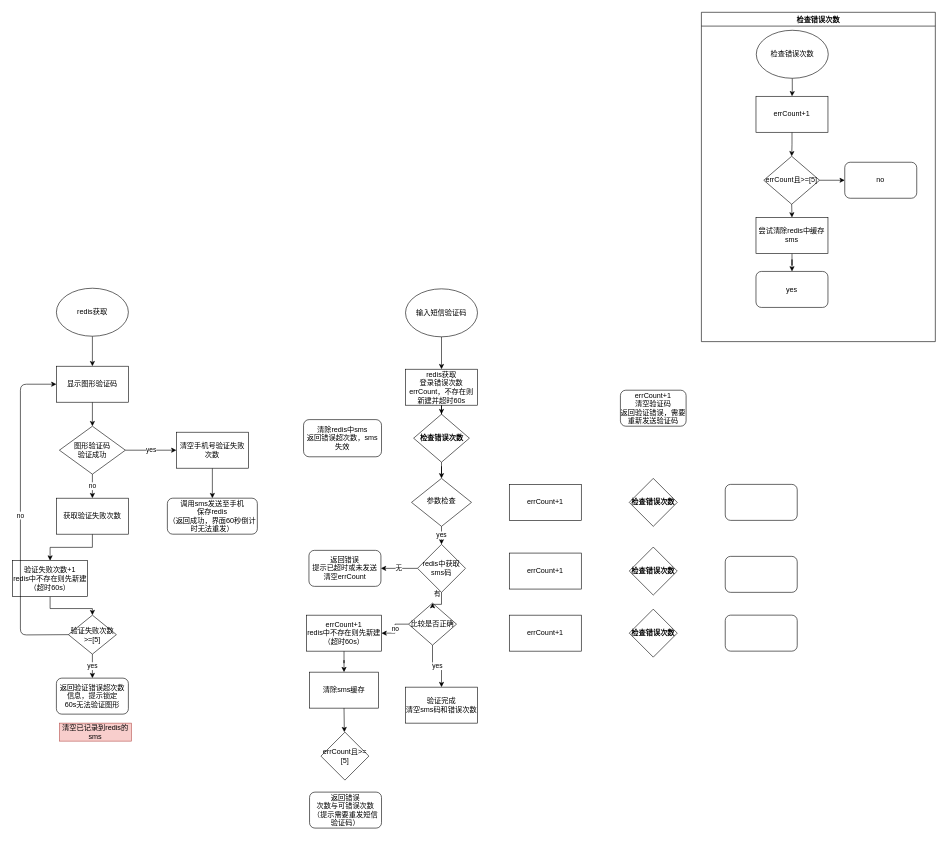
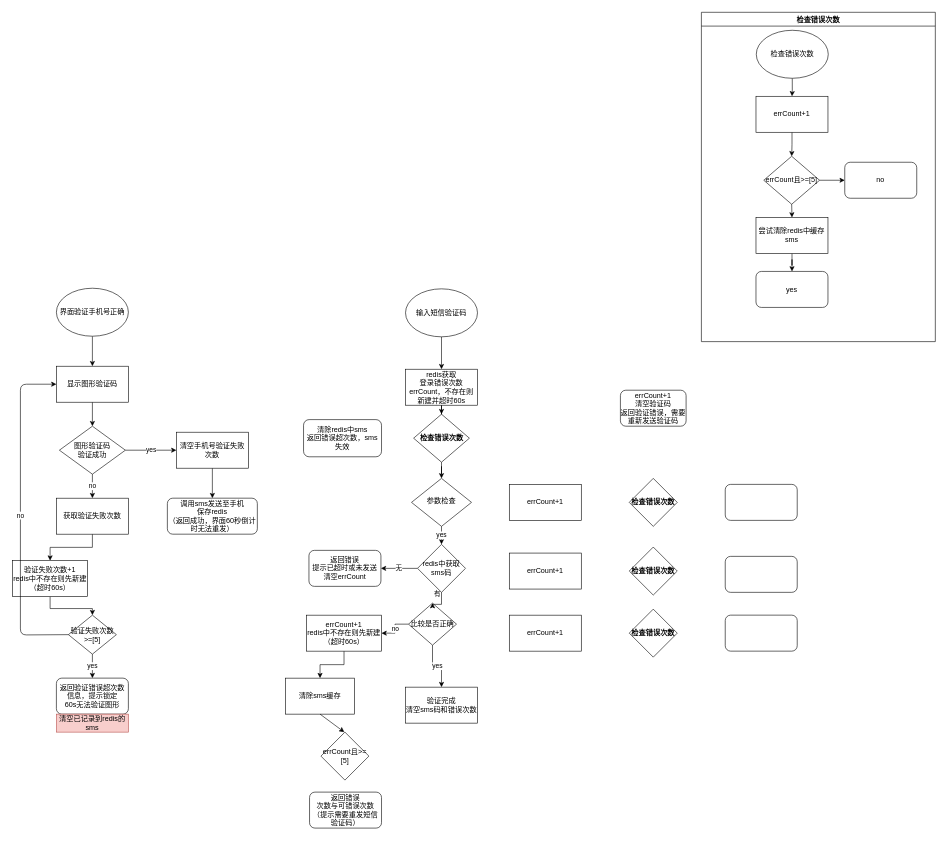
(92, 312) -> (92, 312)
(344, 690) -> (320, 696)
(95, 732) -> (92, 723)
